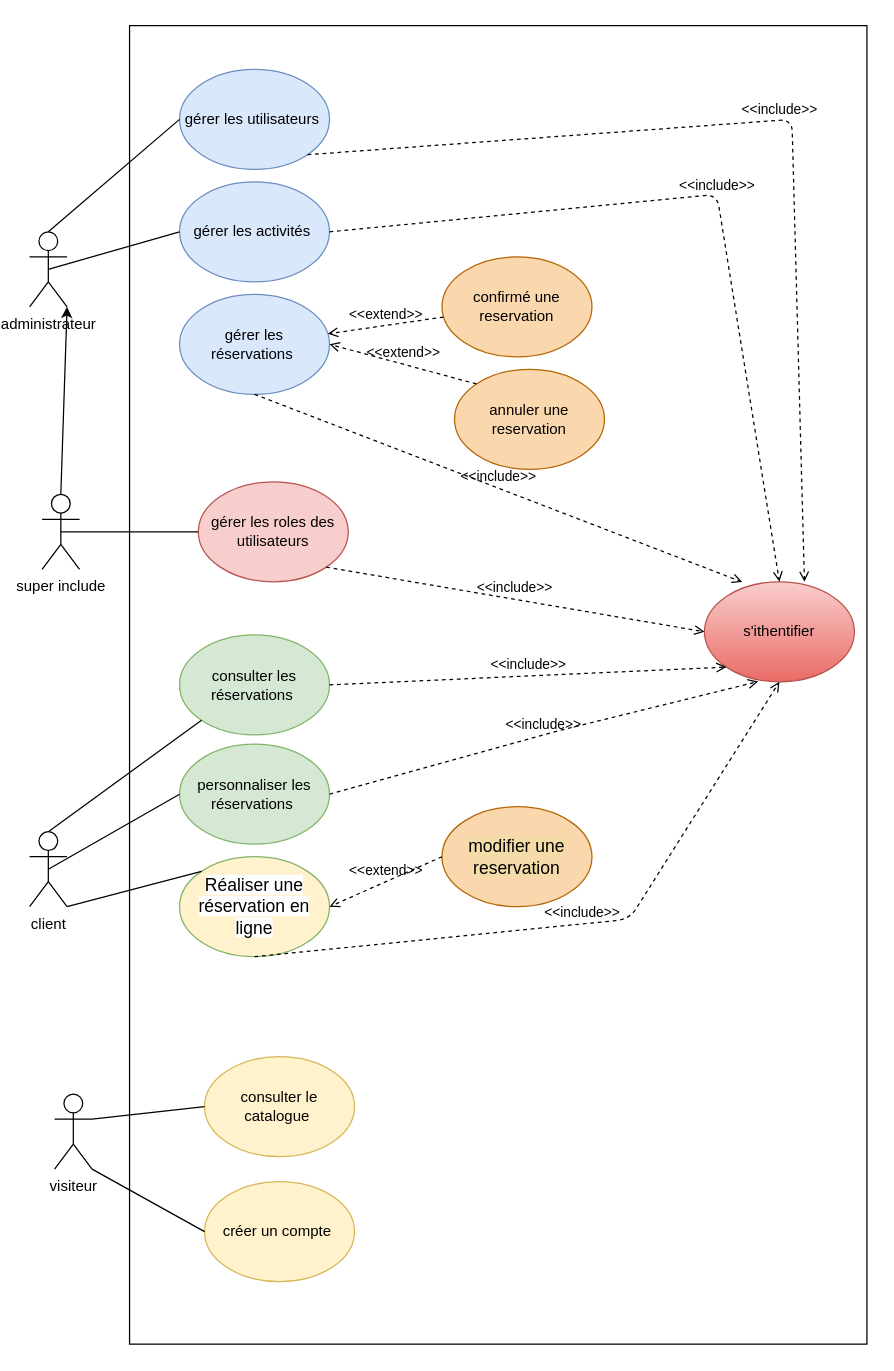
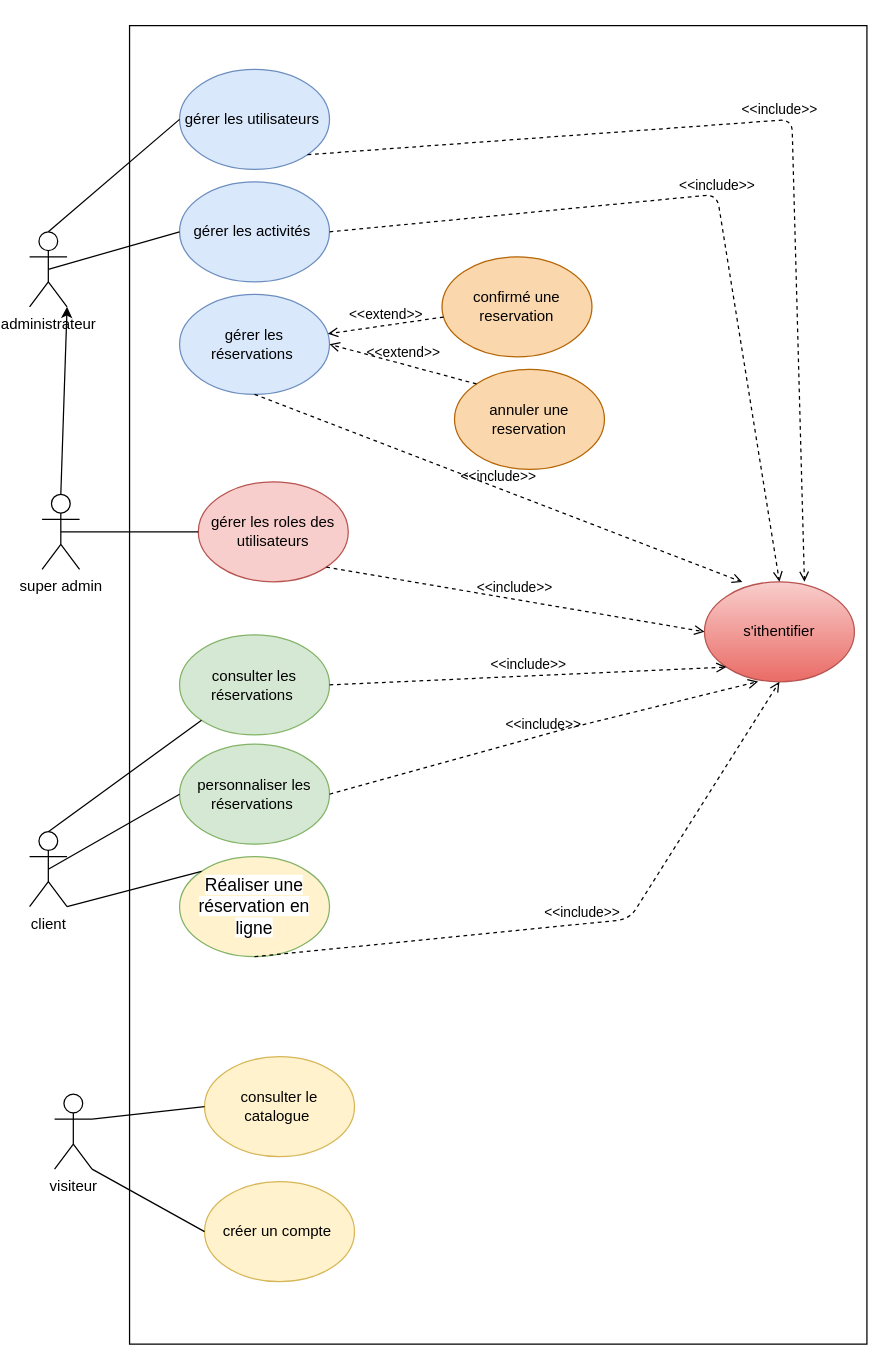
(61, 587) -> (61, 587)
(517, 857) -> none
(387, 881) -> none
